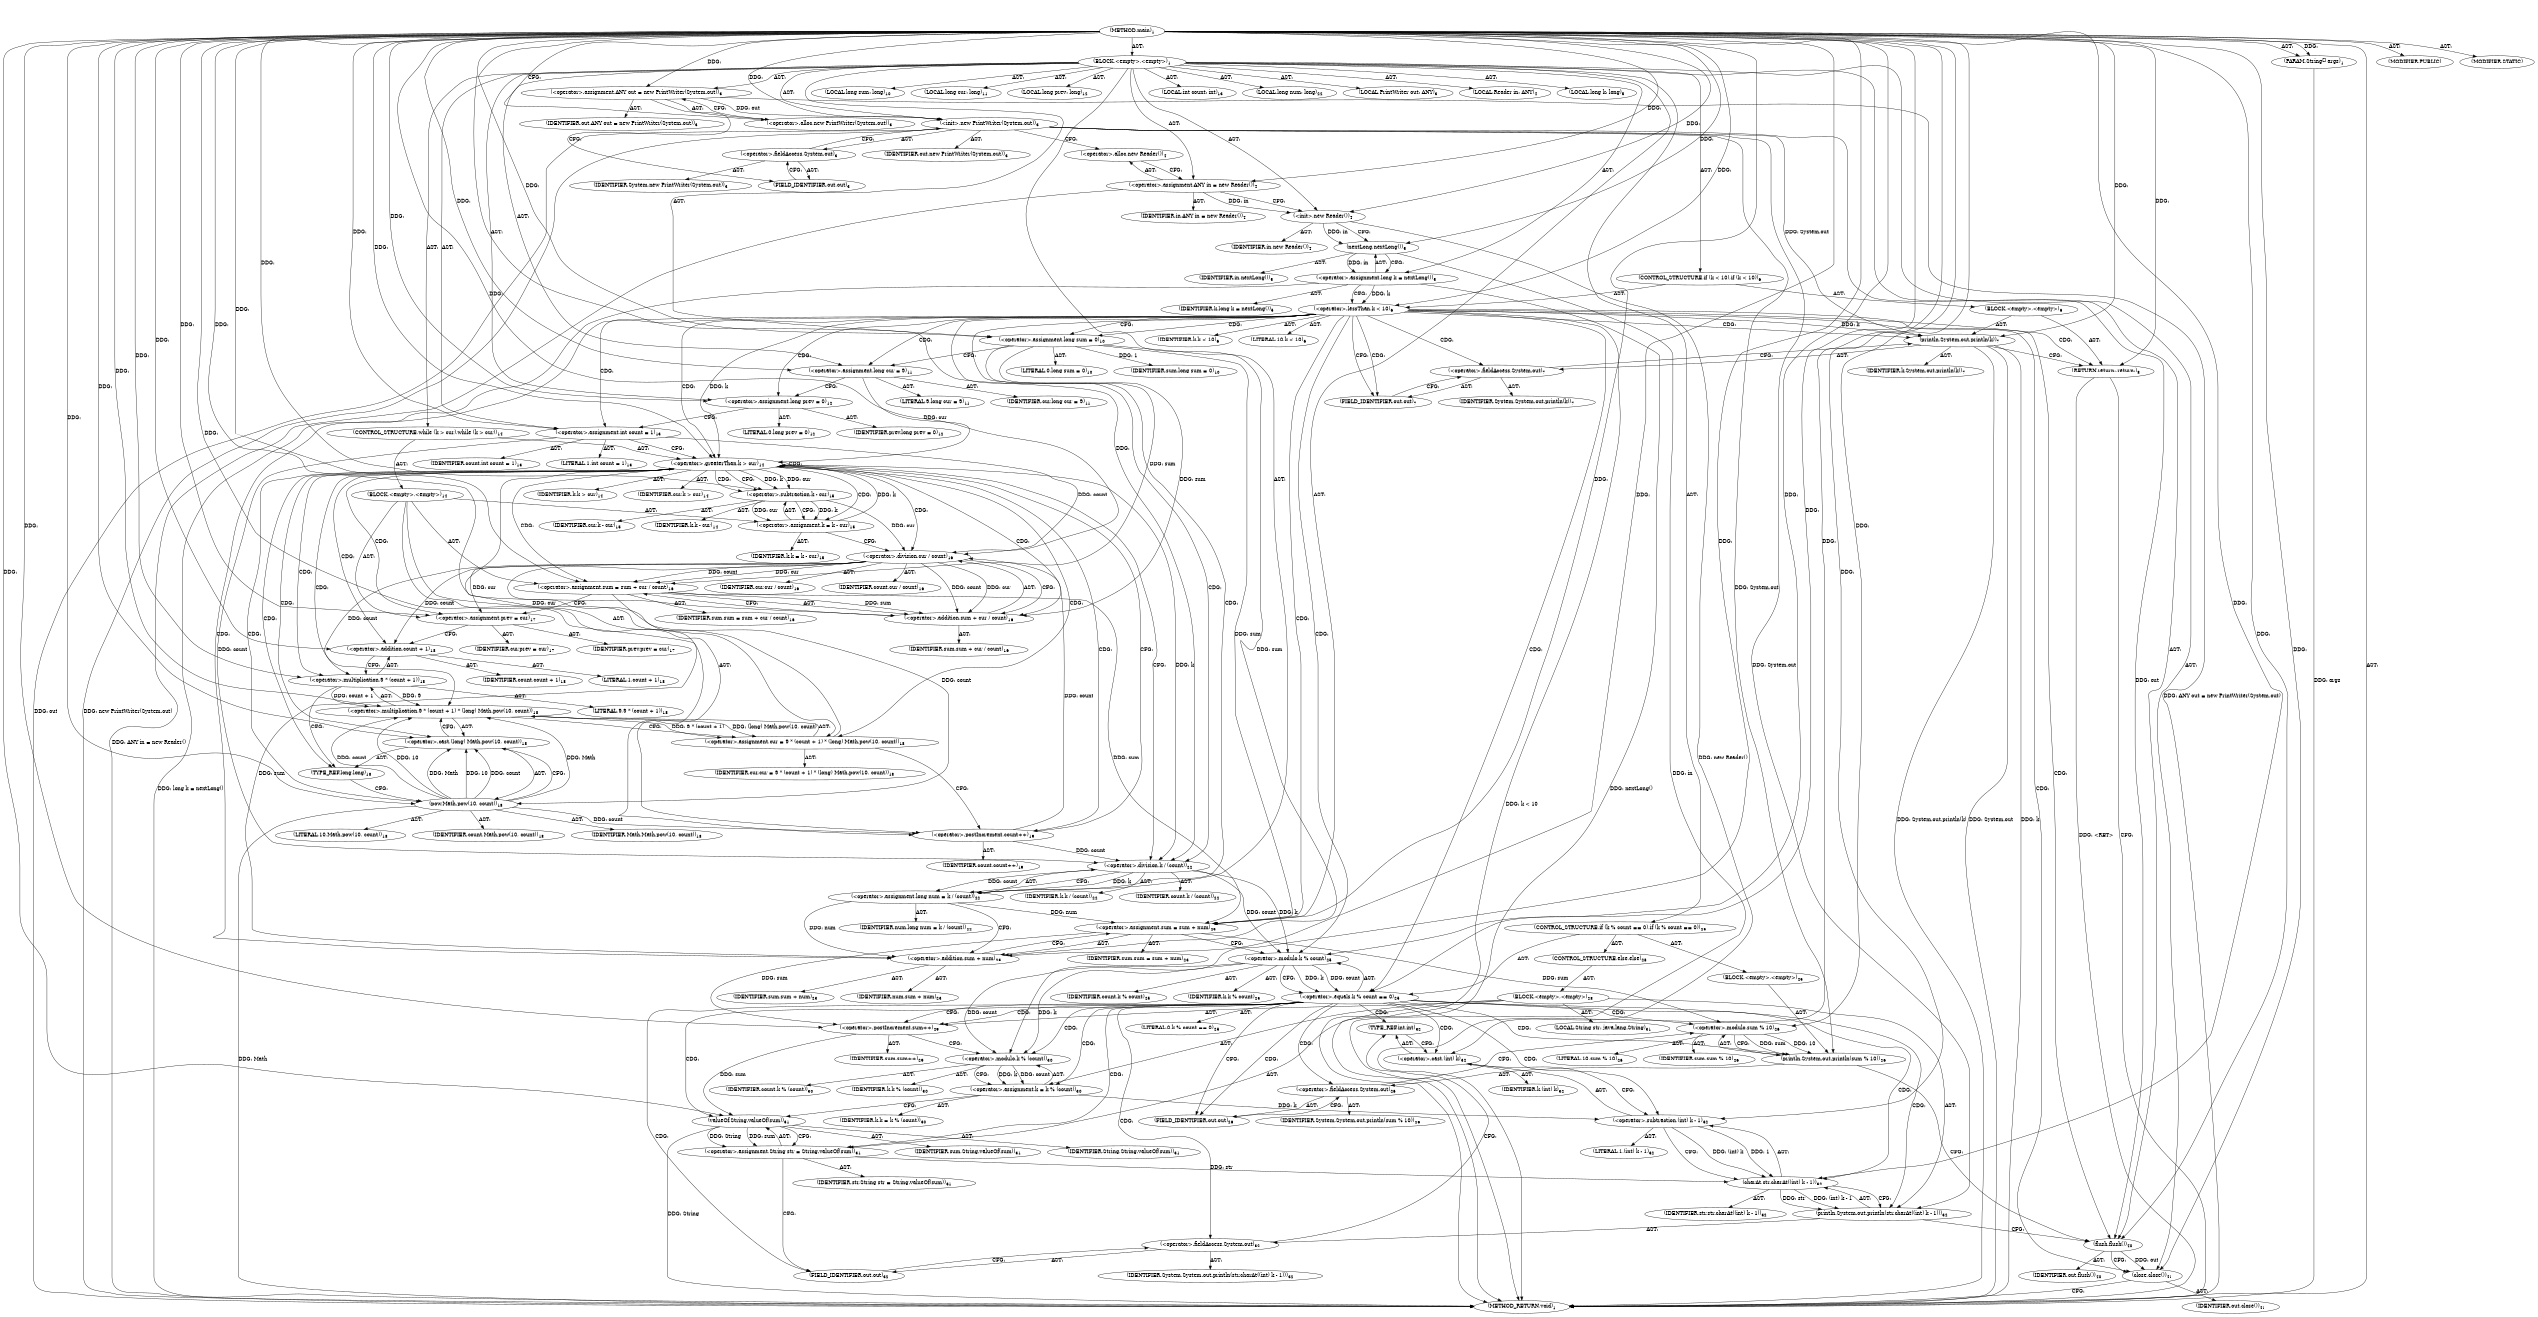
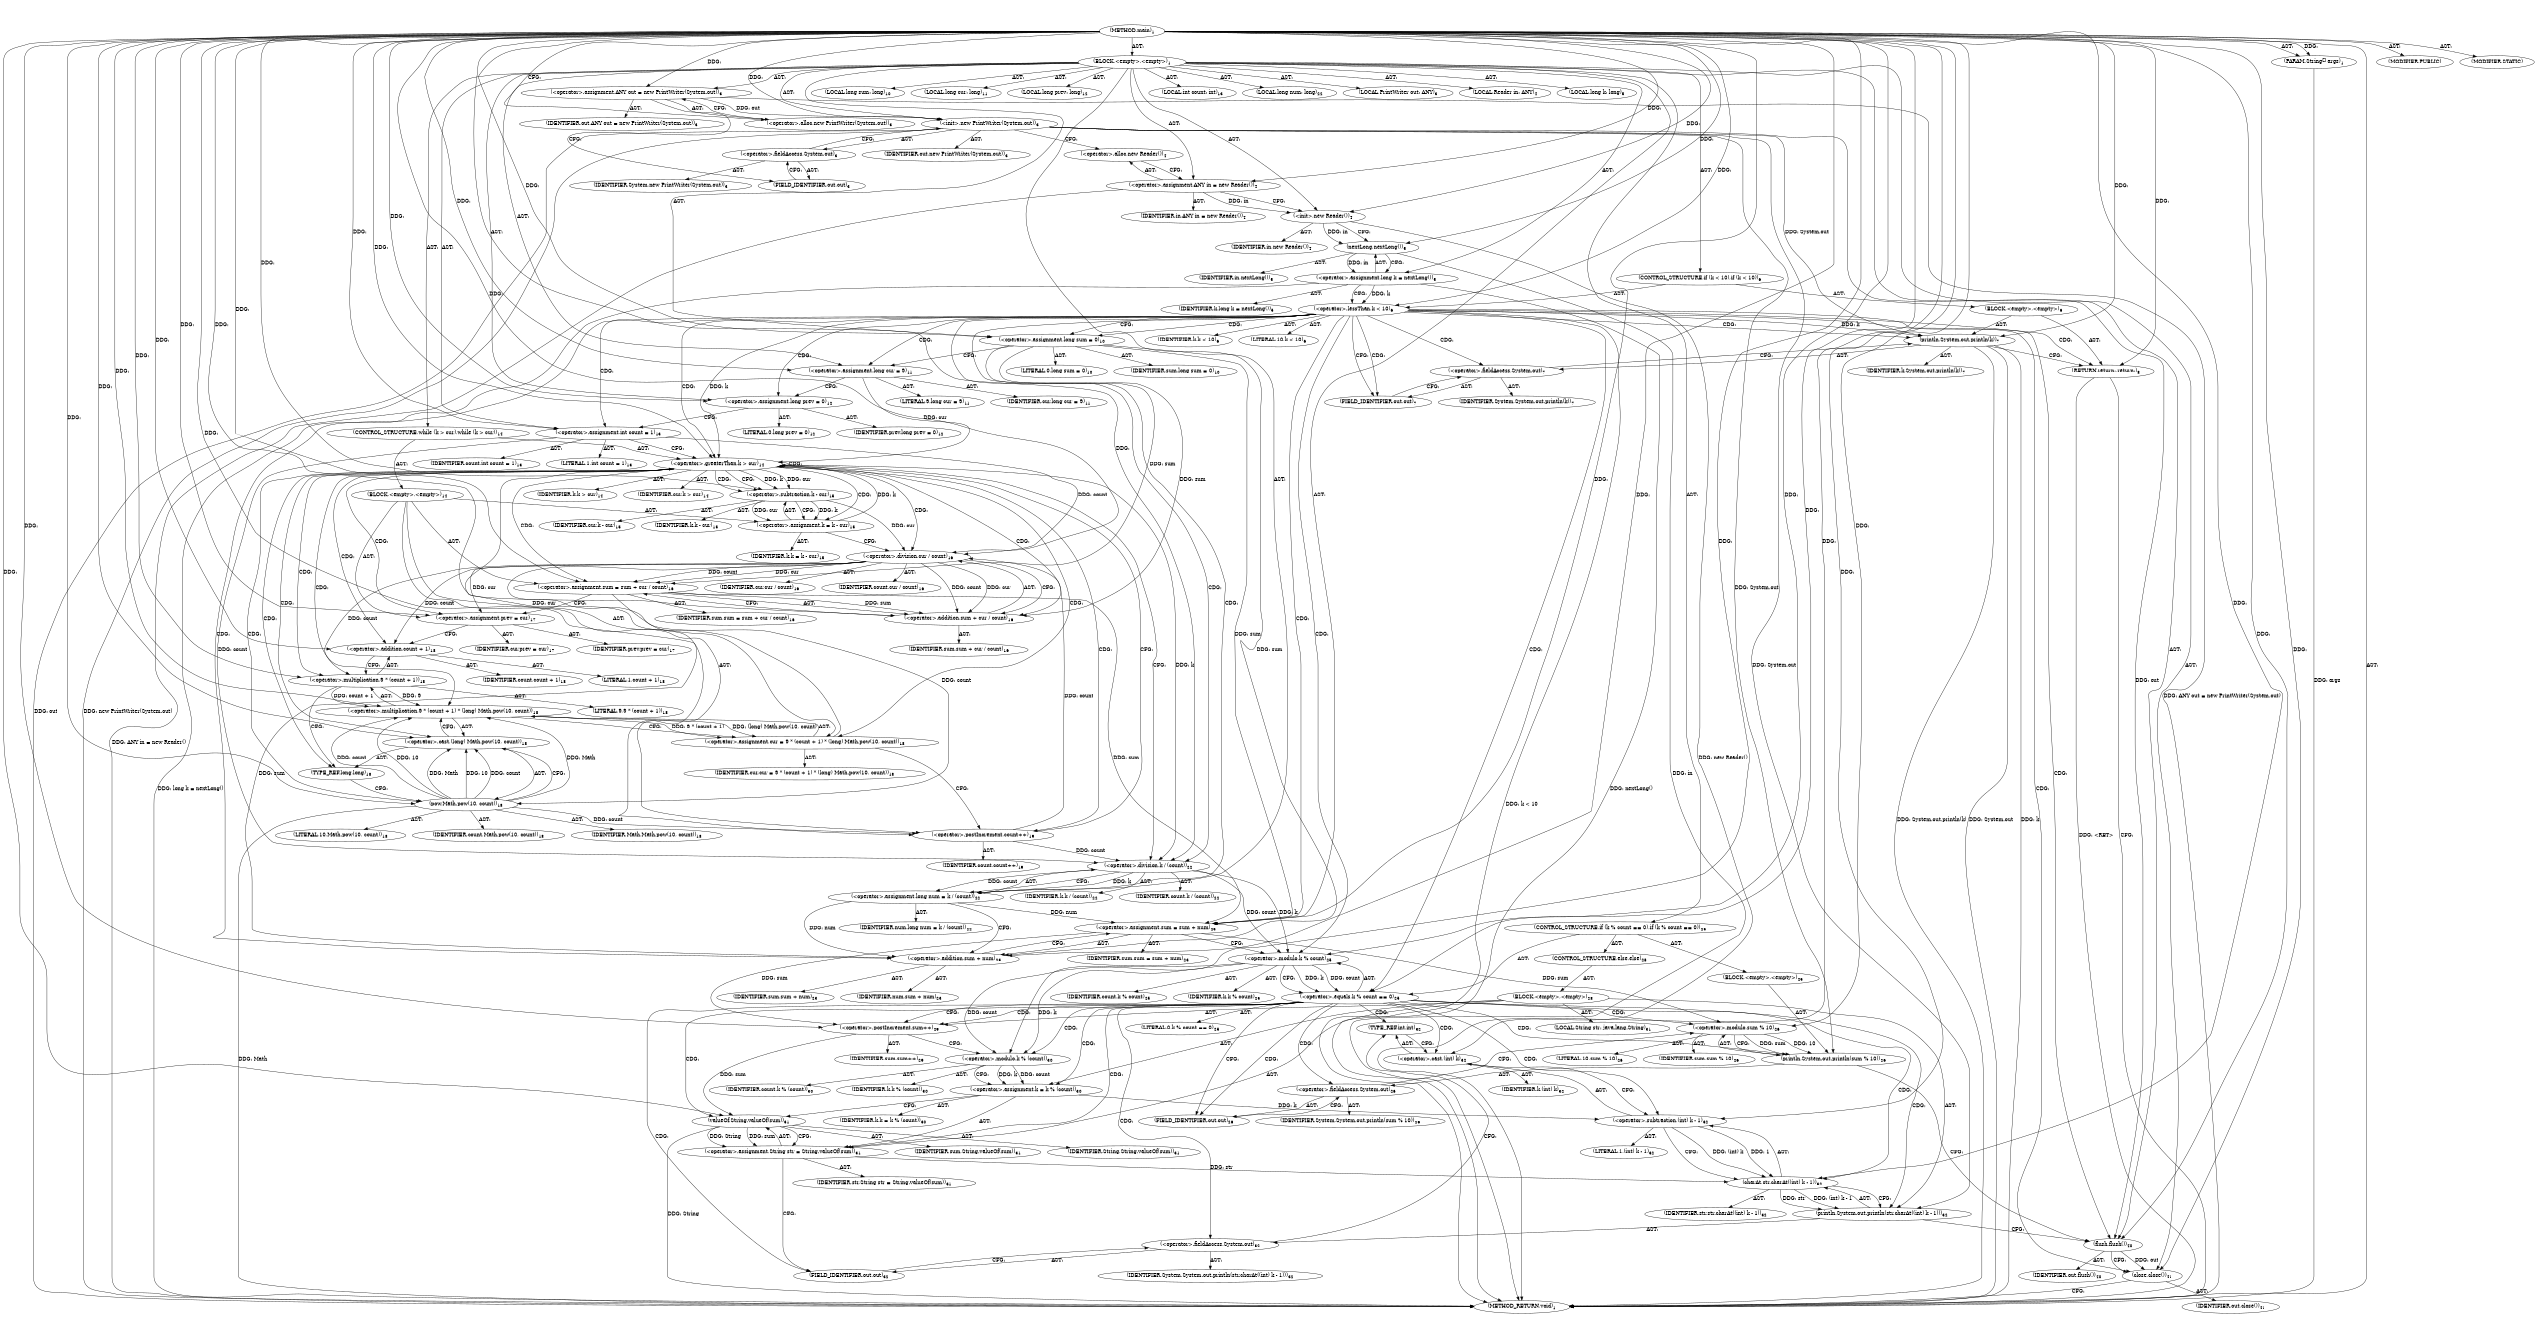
(1128, 356) -> (1128, 356)
(716, 526) -> (716, 526)
(1052, 1074) -> (935, 1131)
